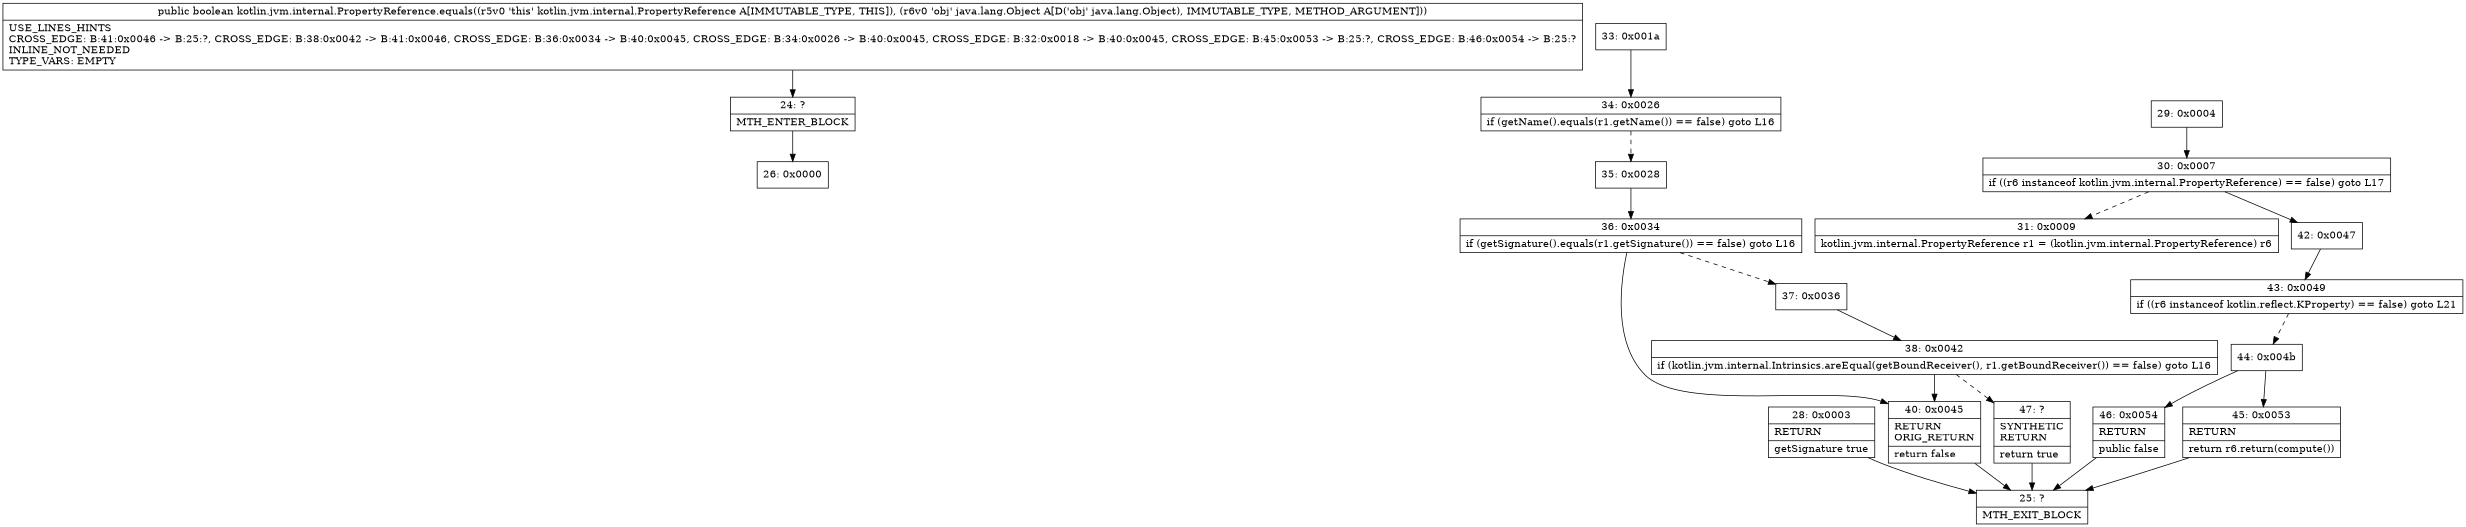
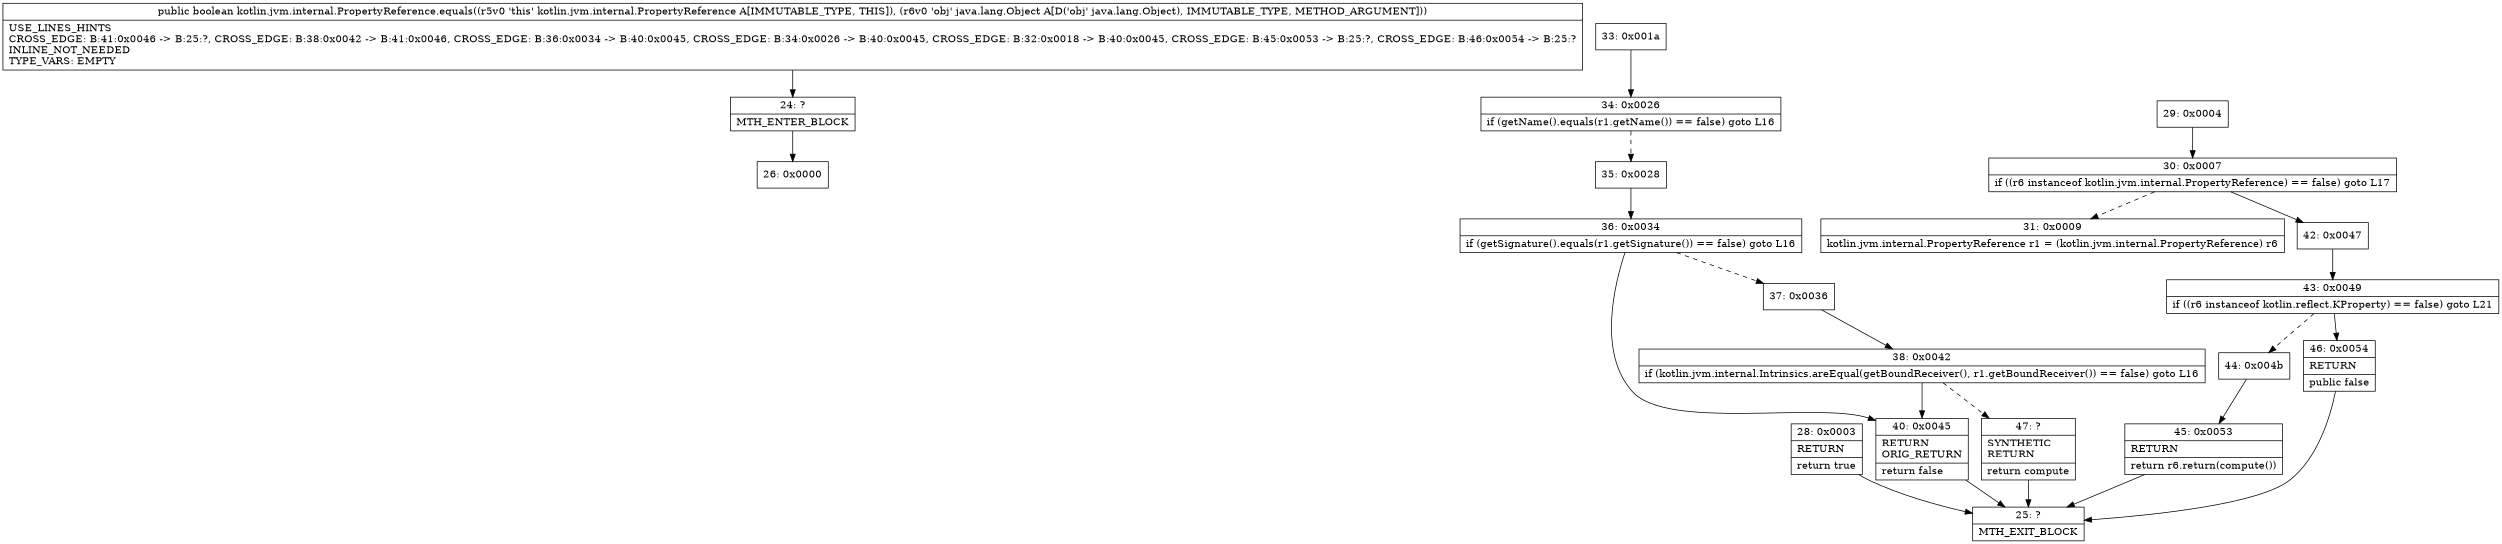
(2204, 386) -> (2335, 323)
(1822, 449) -> (1827, 466)
(2029, 454) -> (2028, 471)
